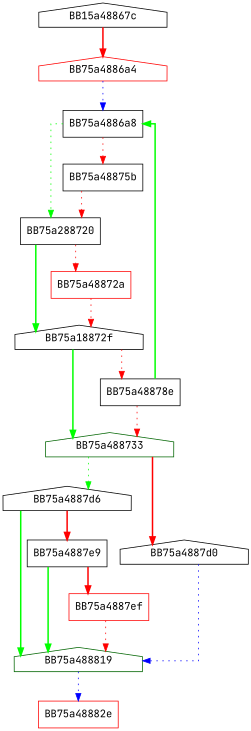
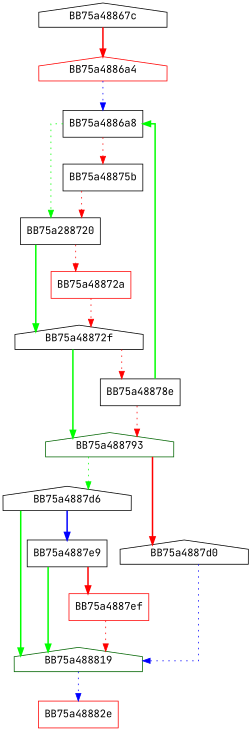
(103, 16) -> (103, 16)
(79, 339) -> (79, 339)
(110, 446) -> (110, 446)
(67, 522) -> (67, 522)
